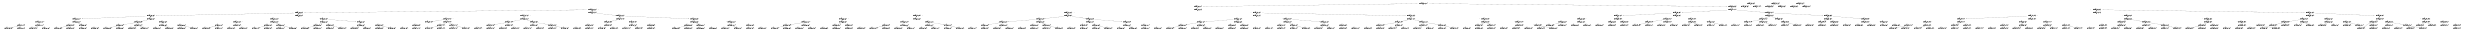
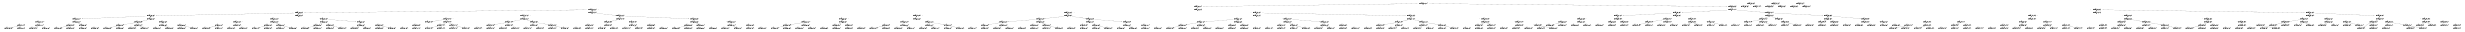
(1961, 19) -> none
none -> (663, 28)
(2398, 28) -> none
